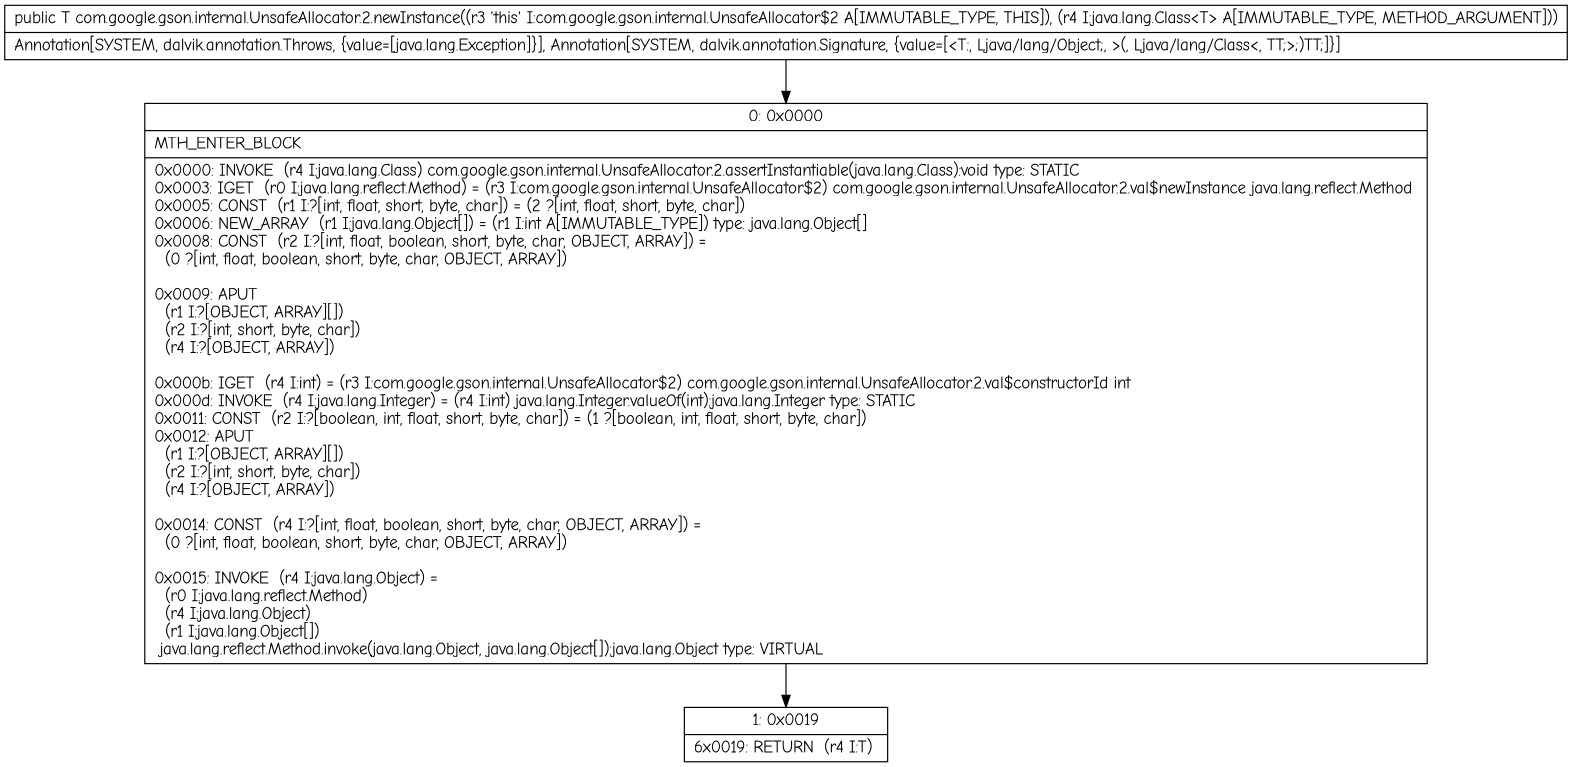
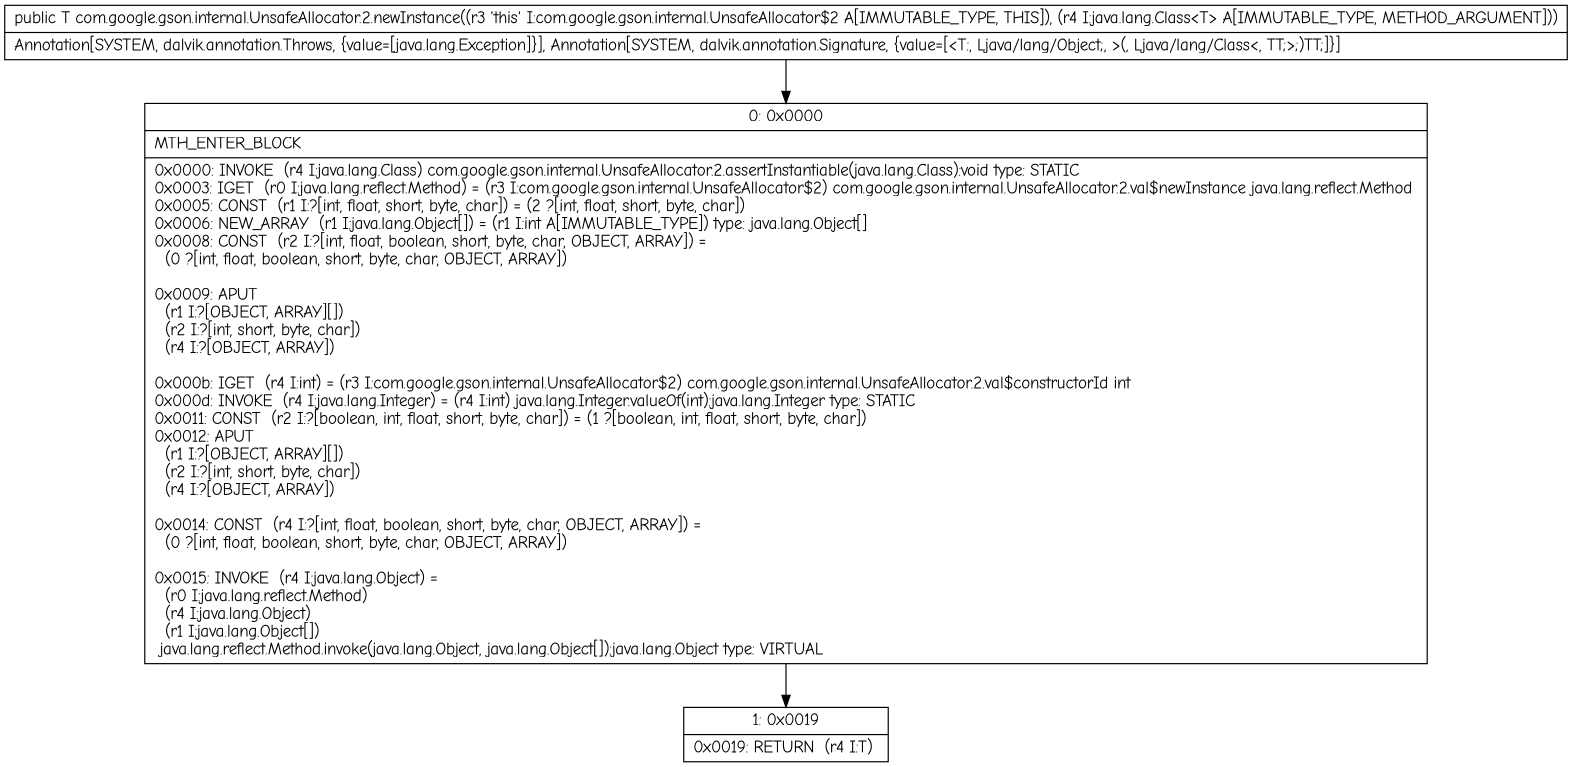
(786, 748) -> (786, 748)
